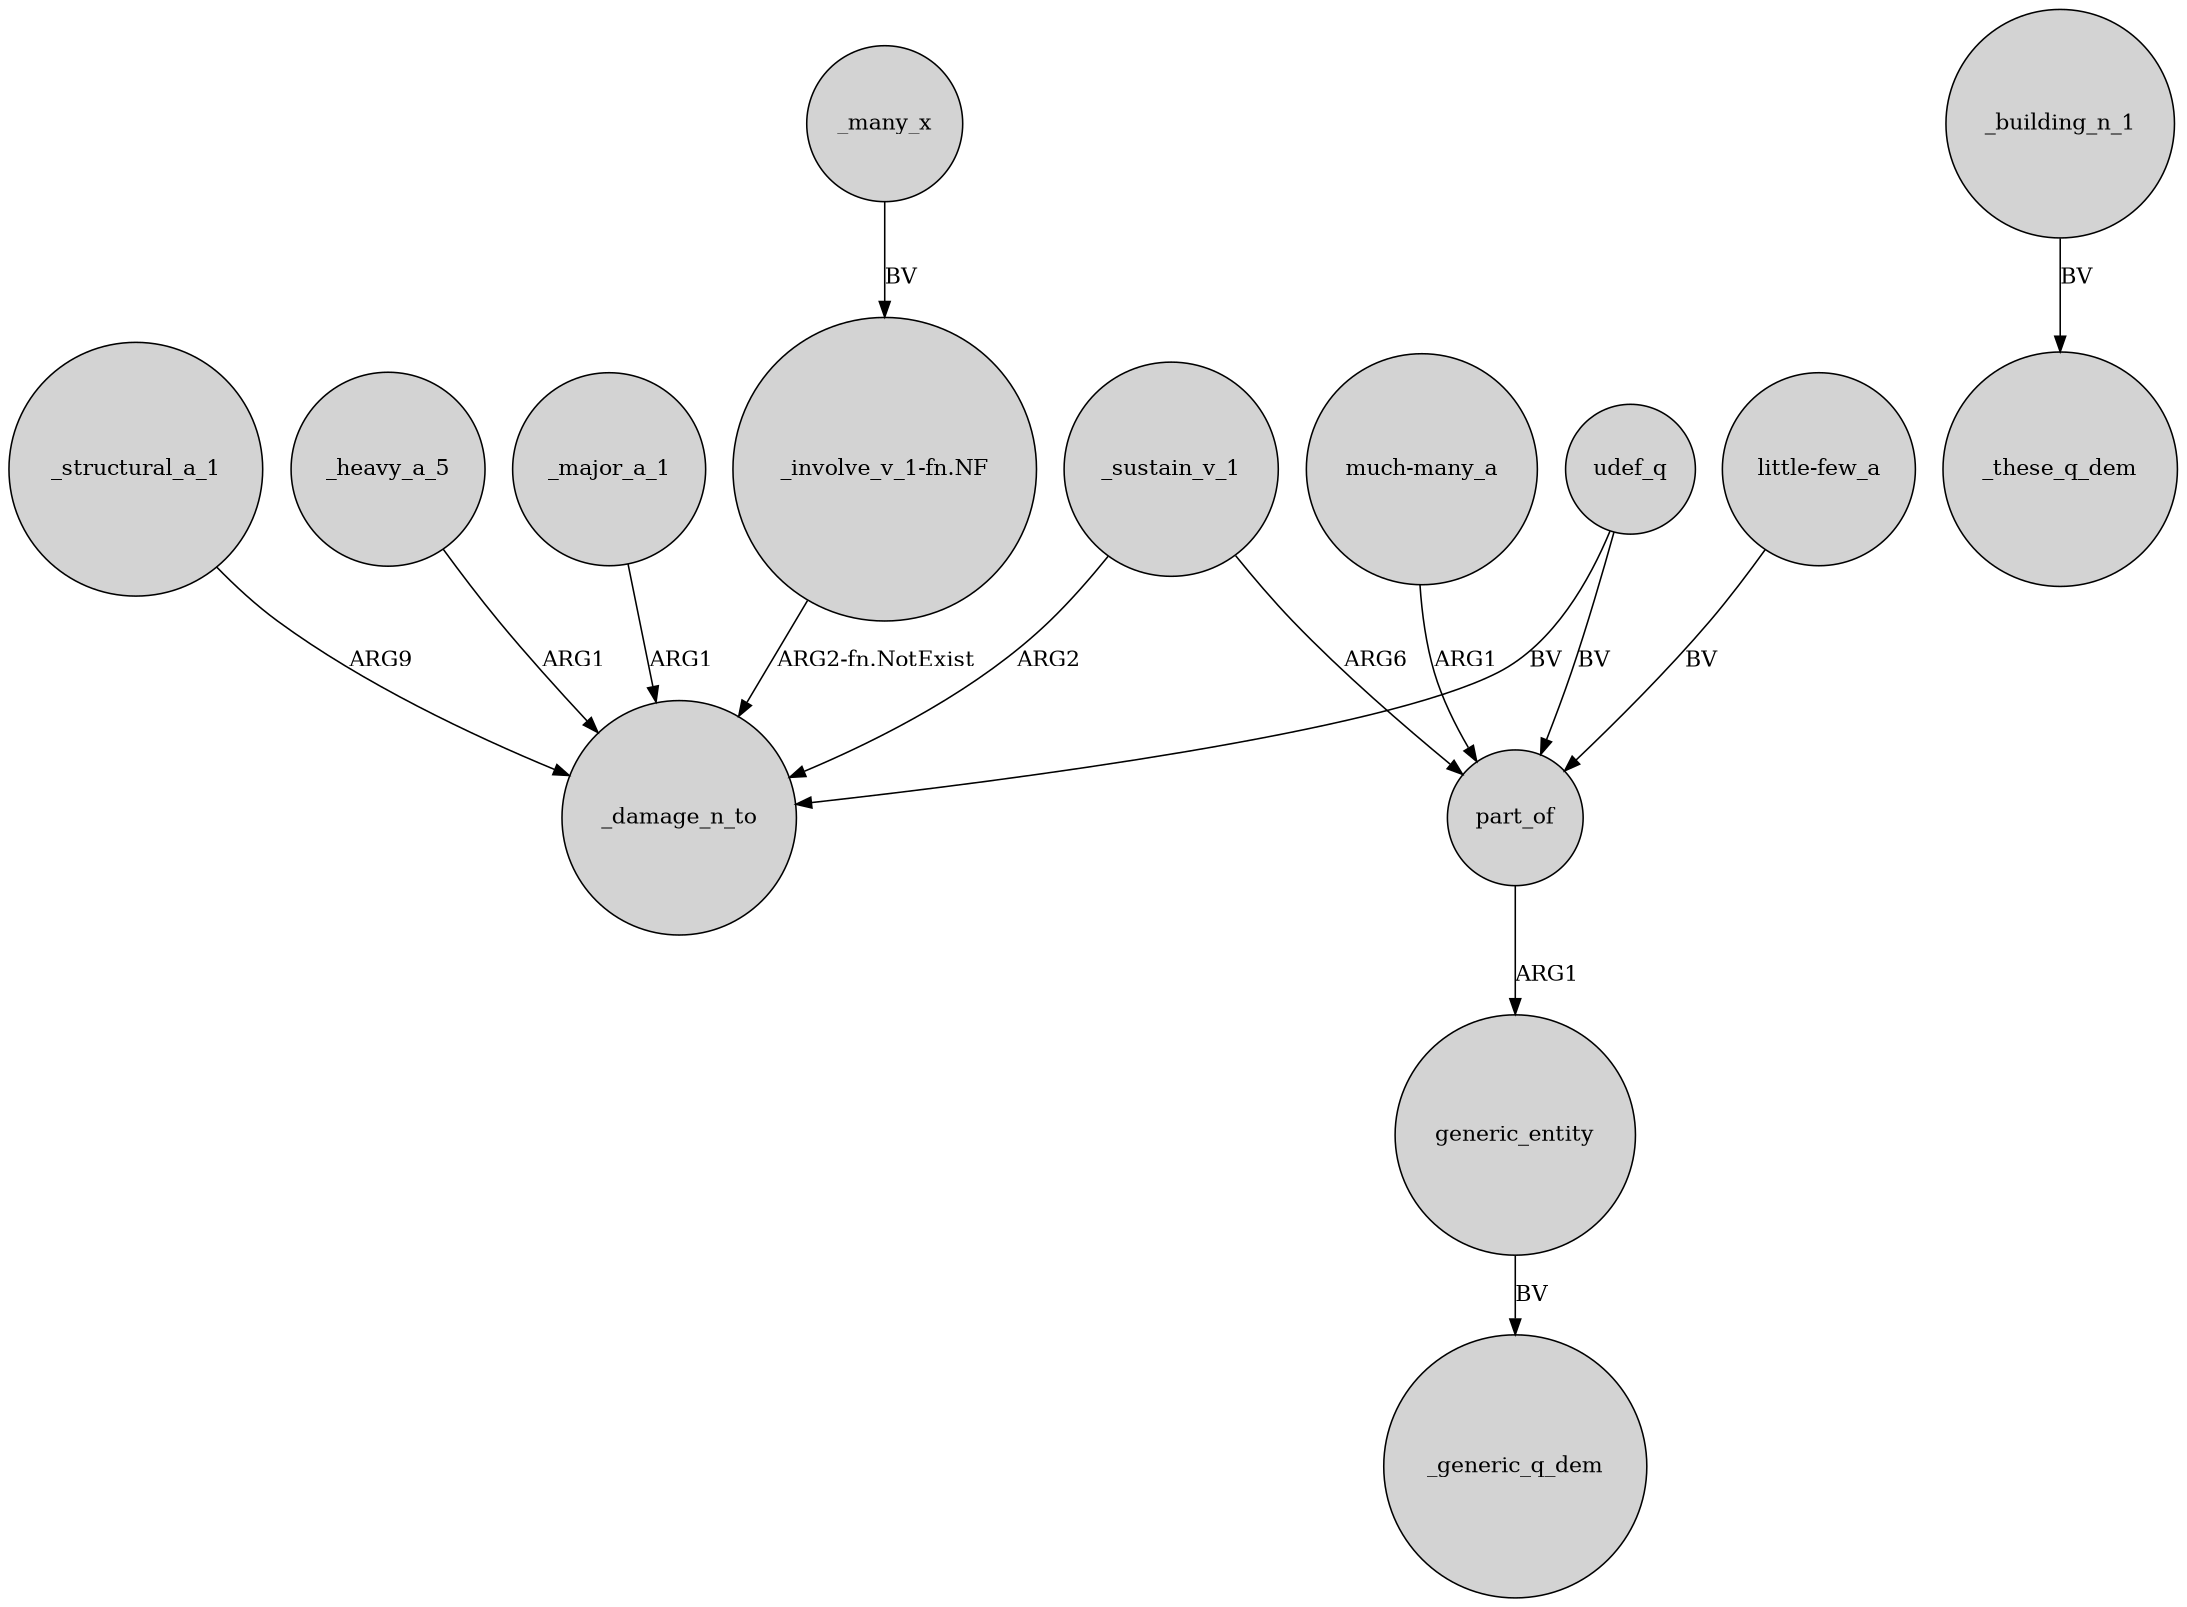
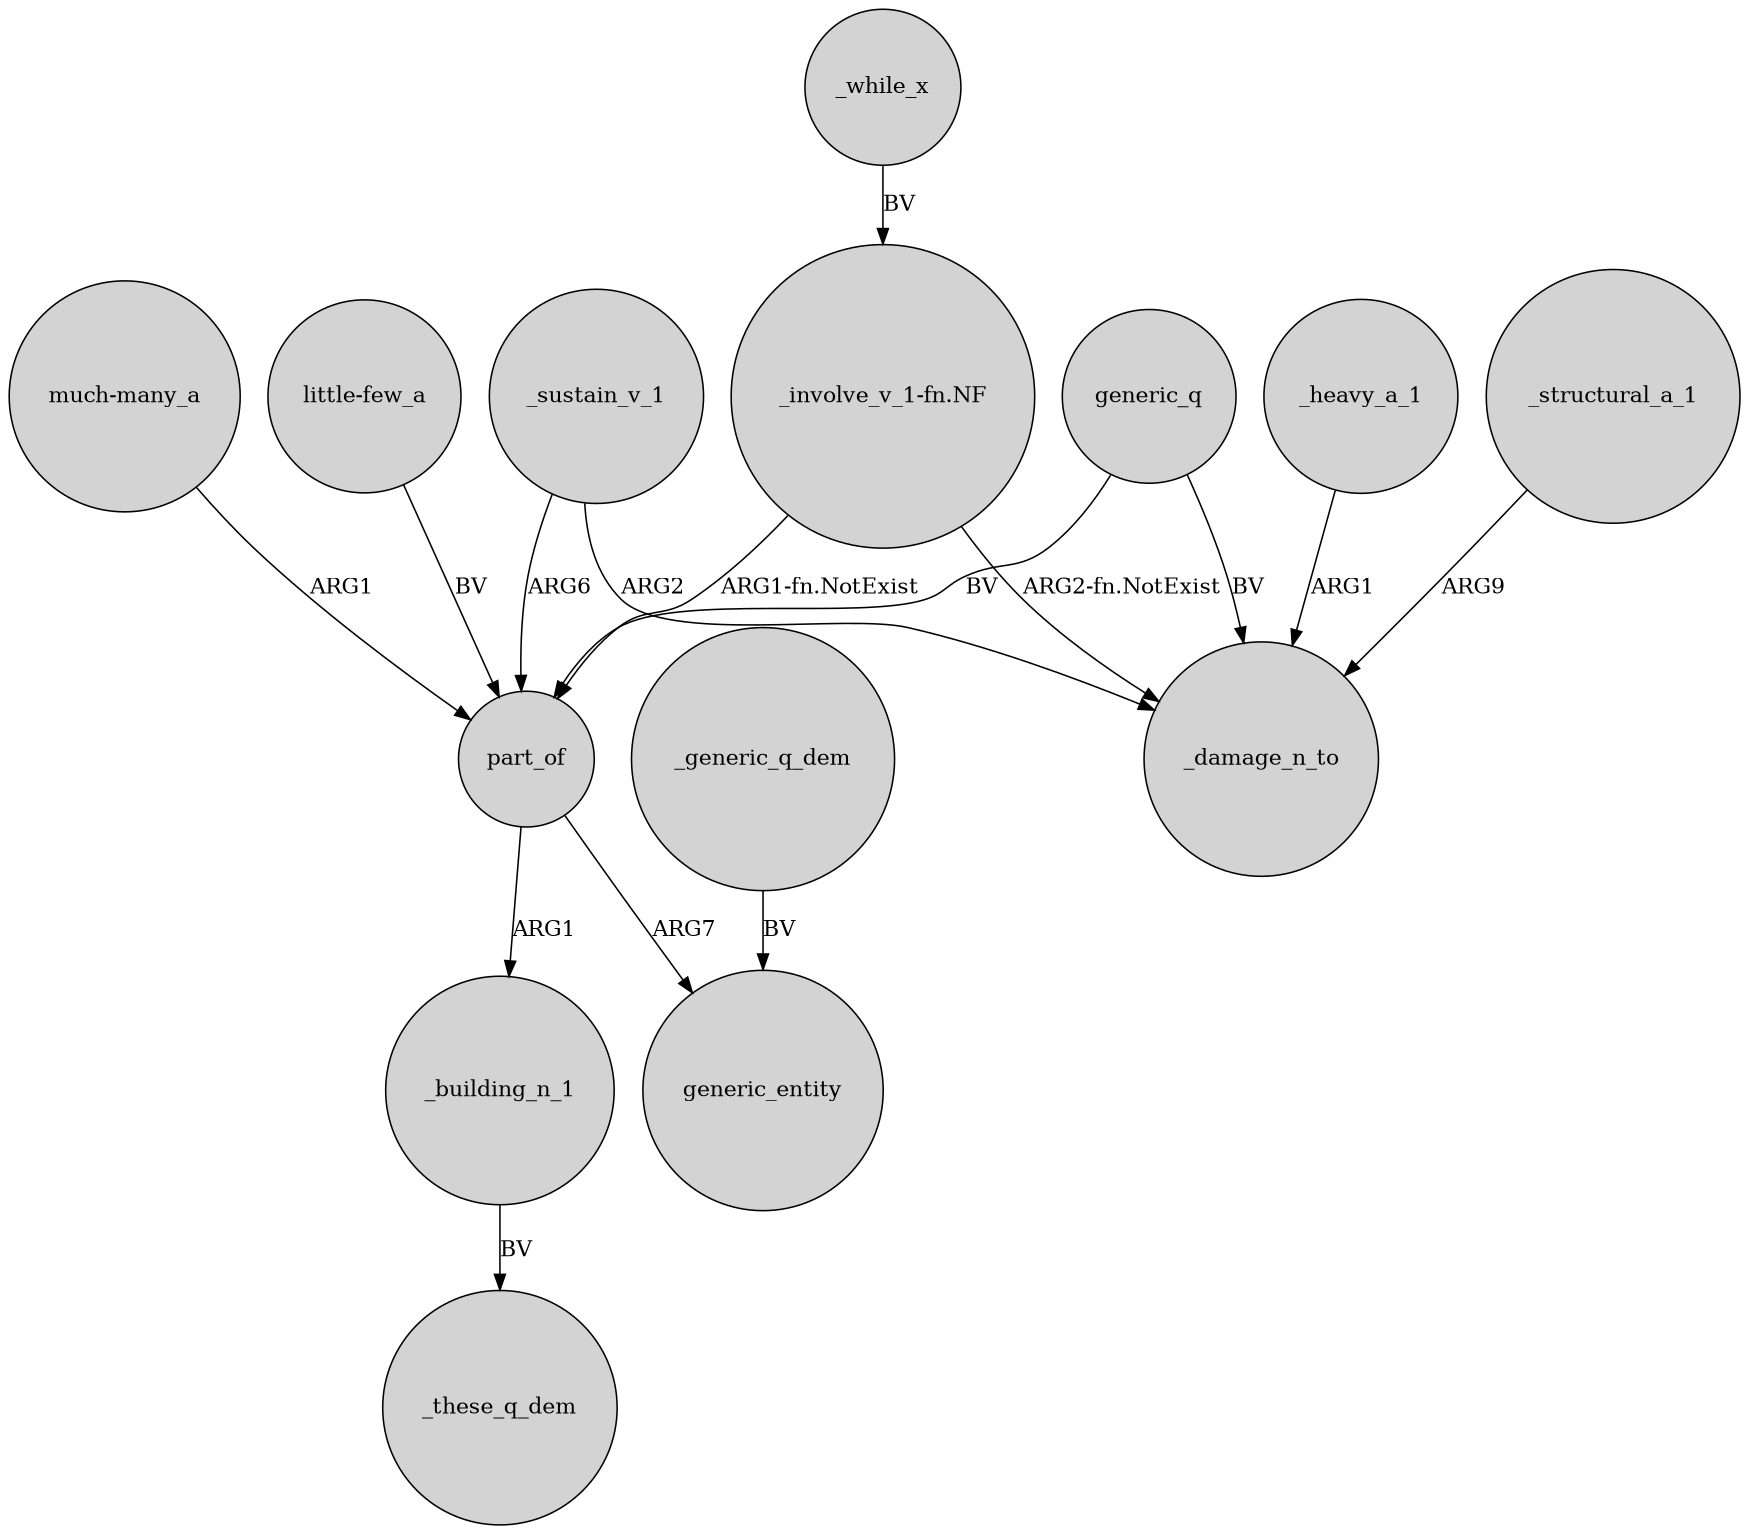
(885, 124) -> (883, 87)
(388, 469) -> (1361, 396)
(609, 469) -> none
(1630, 469) -> (1149, 396)
none -> (691, 600)
none -> (516, 894)
(1547, 975) -> (684, 930)
(1515, 1287) -> (763, 922)
